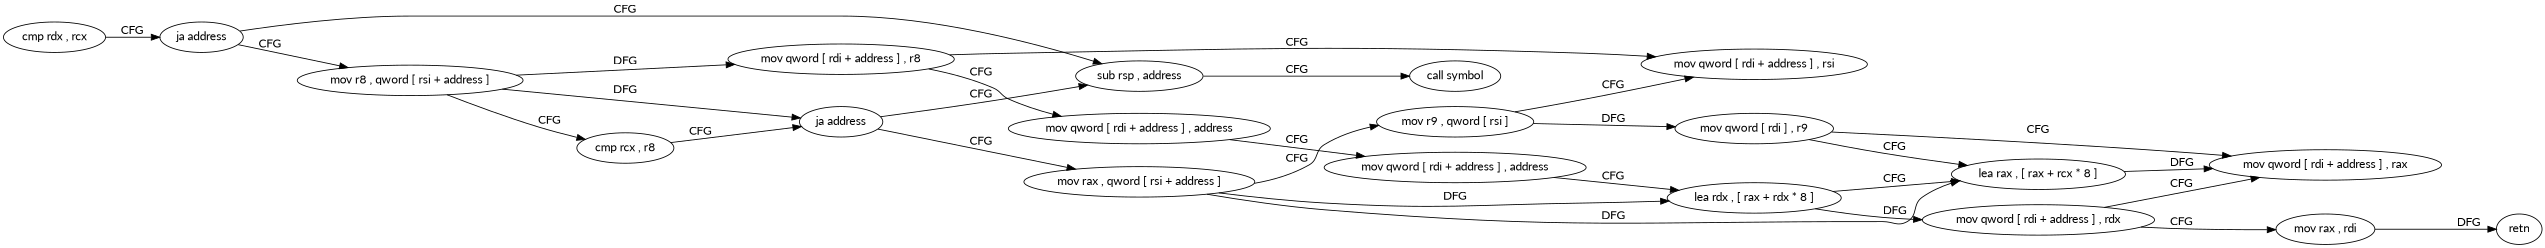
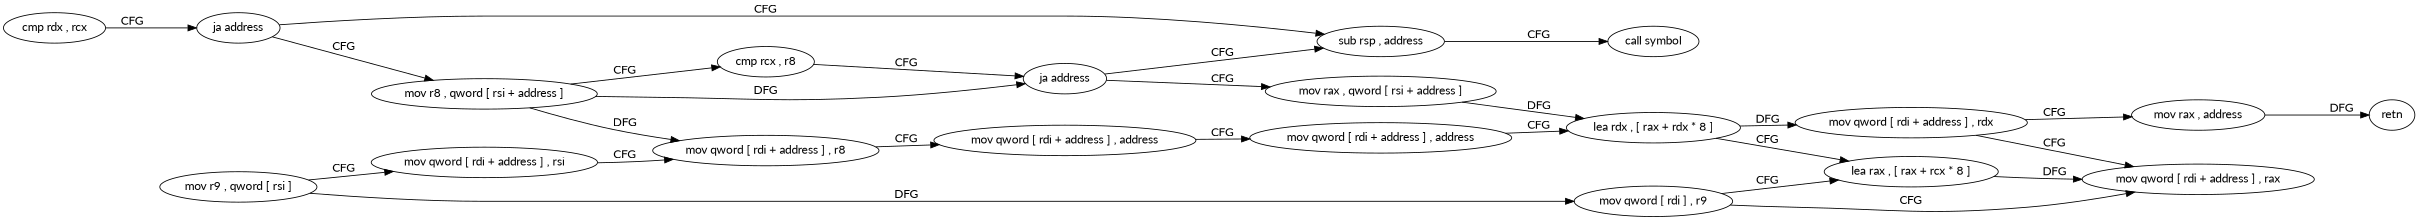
(1298, 48) -> (631, 162)
(1315, 159) -> none
(1588, 223) -> none
(2325, 229) -> (2198, 115)
